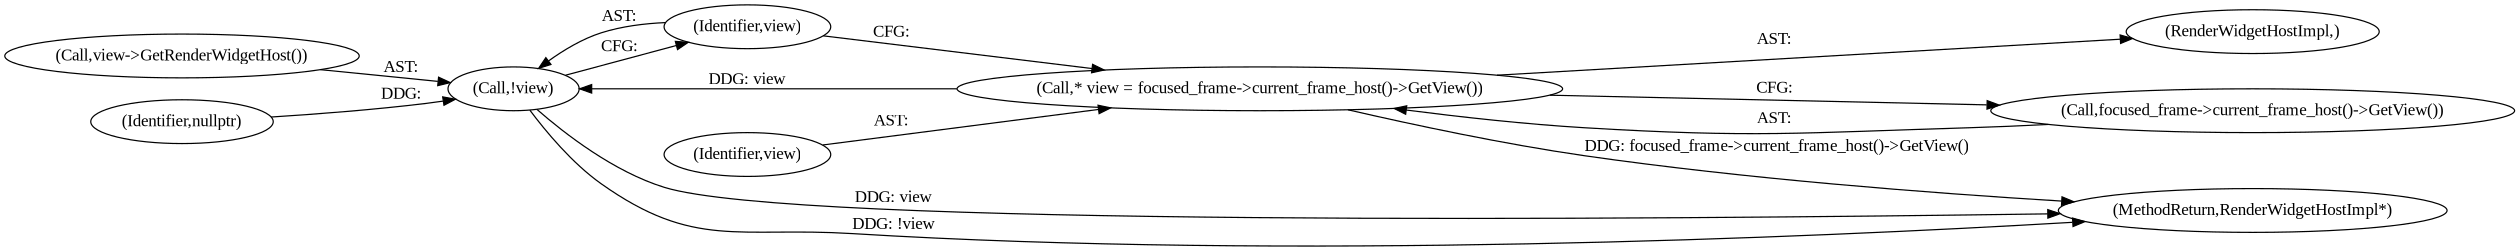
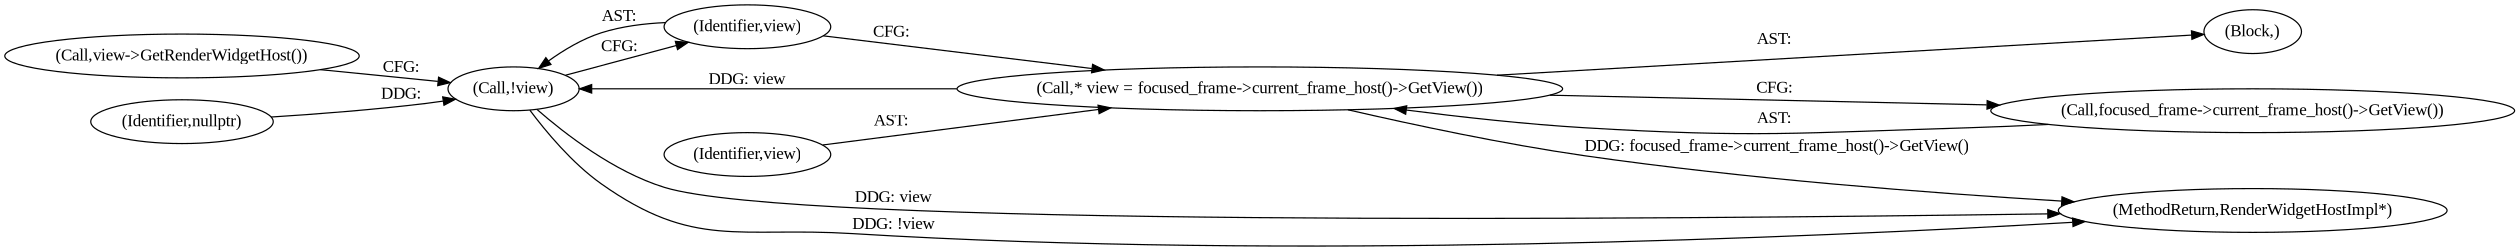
(2253, 32) -> (2253, 32)
(404, 68) -> (404, 68)
